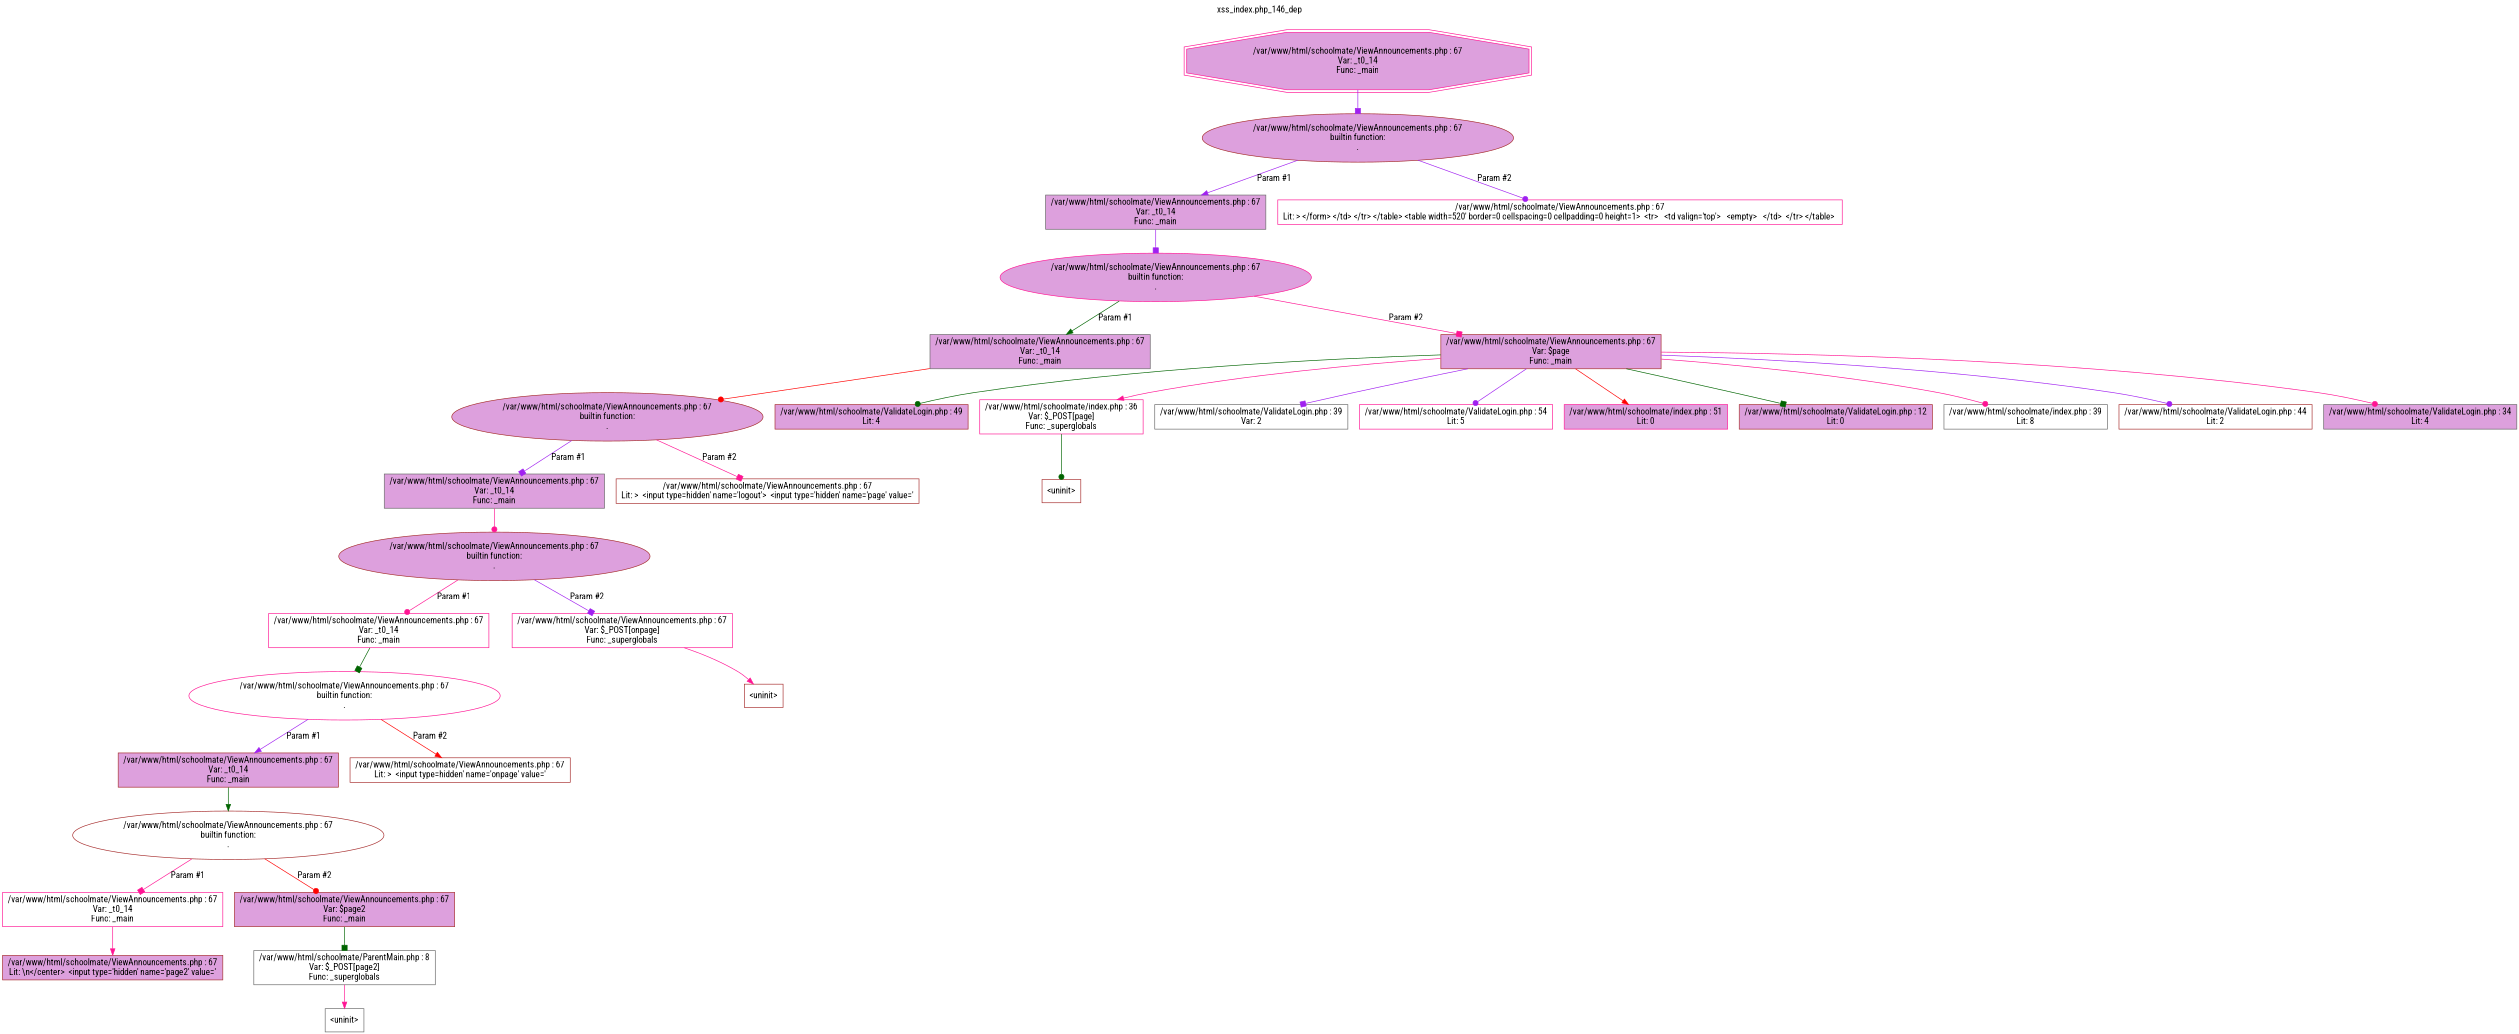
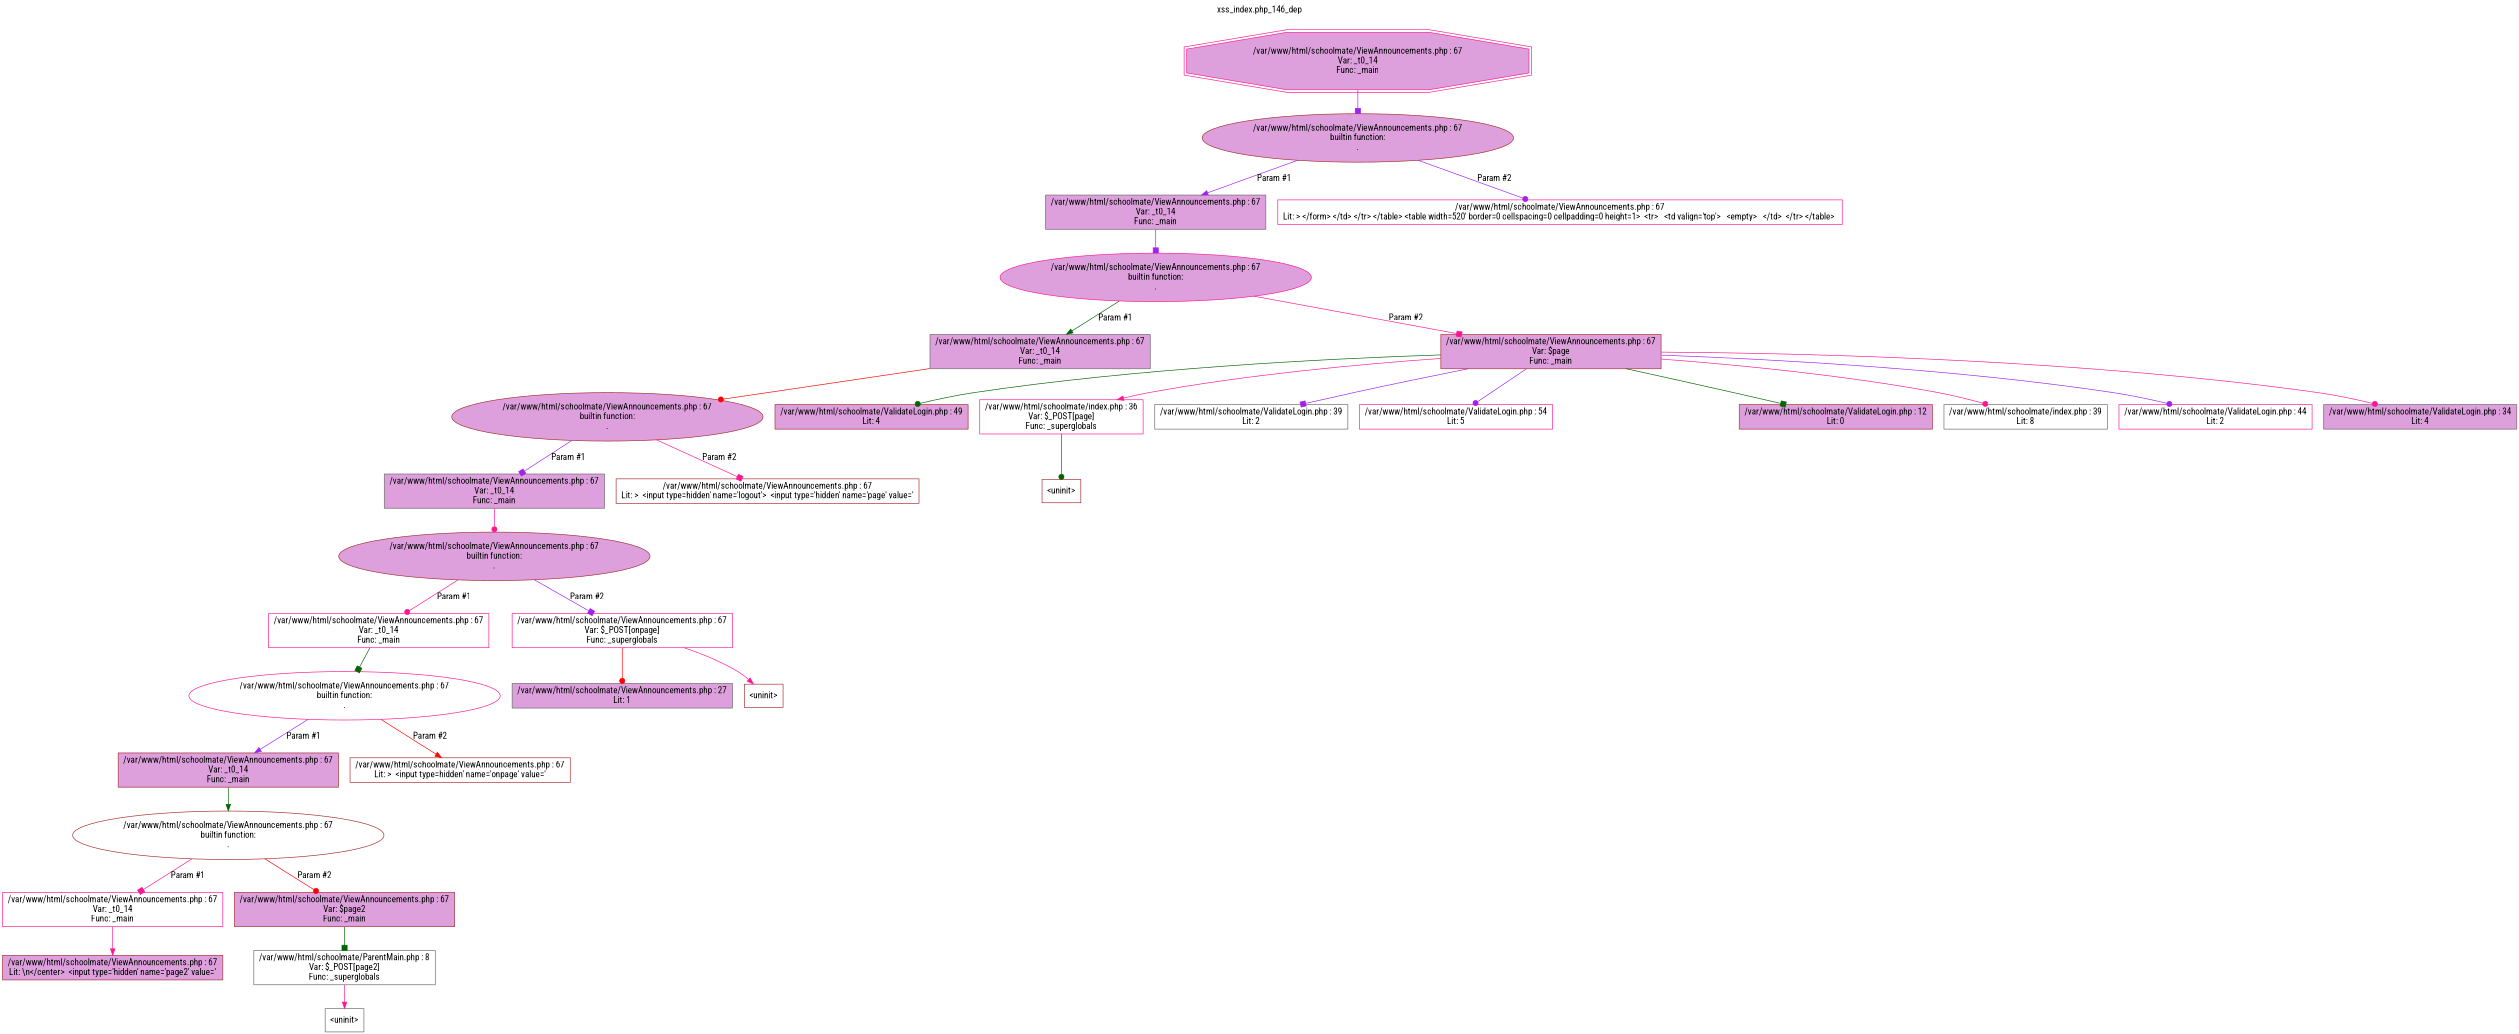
(1251, 417) -> (1251, 417)
(1646, 417) -> none
(2216, 417) -> (2216, 417)
none -> (622, 696)
